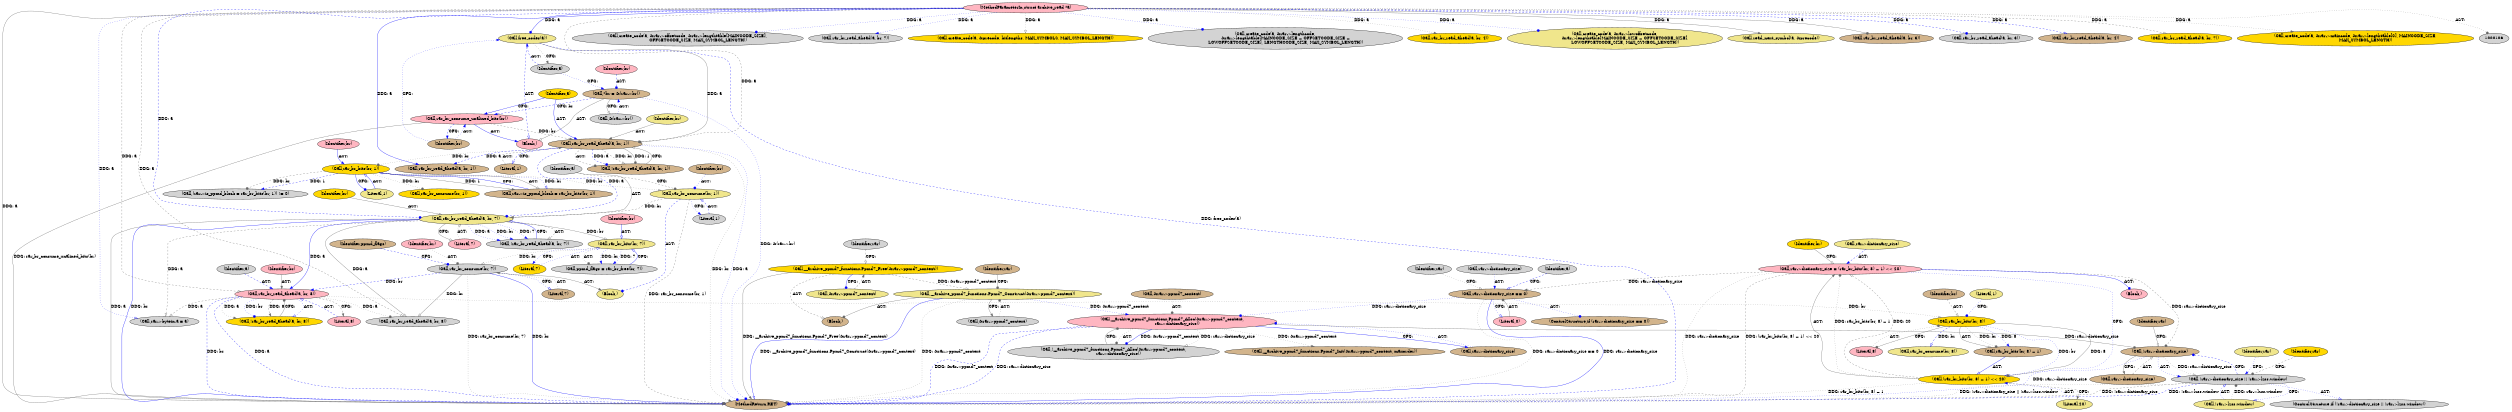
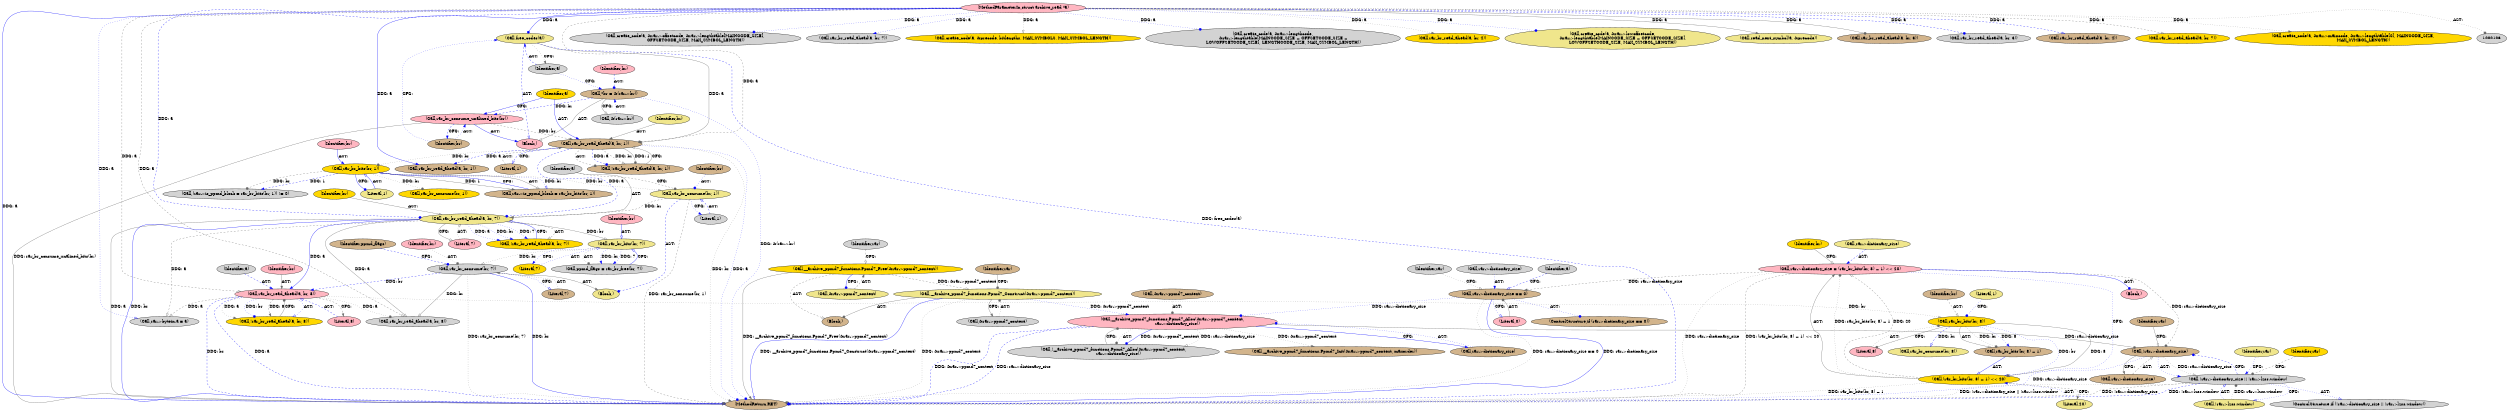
(3, 84) -> (3, 85)
(565, 106) -> (564, 106)
(534, 244) -> (534, 244)
